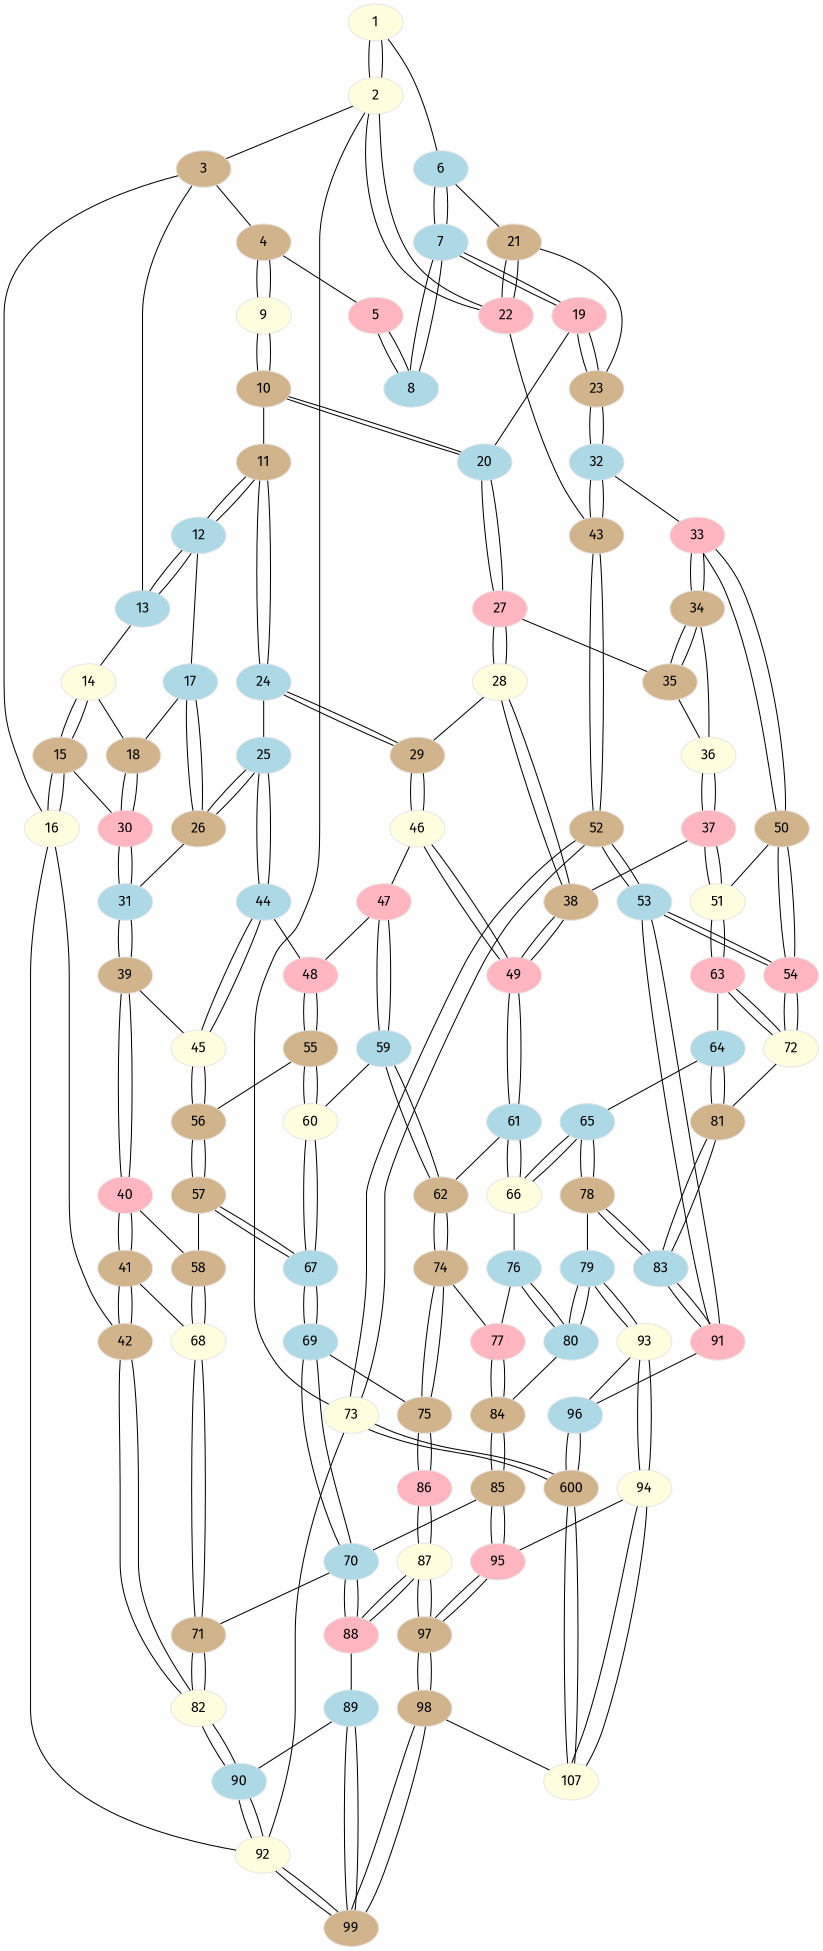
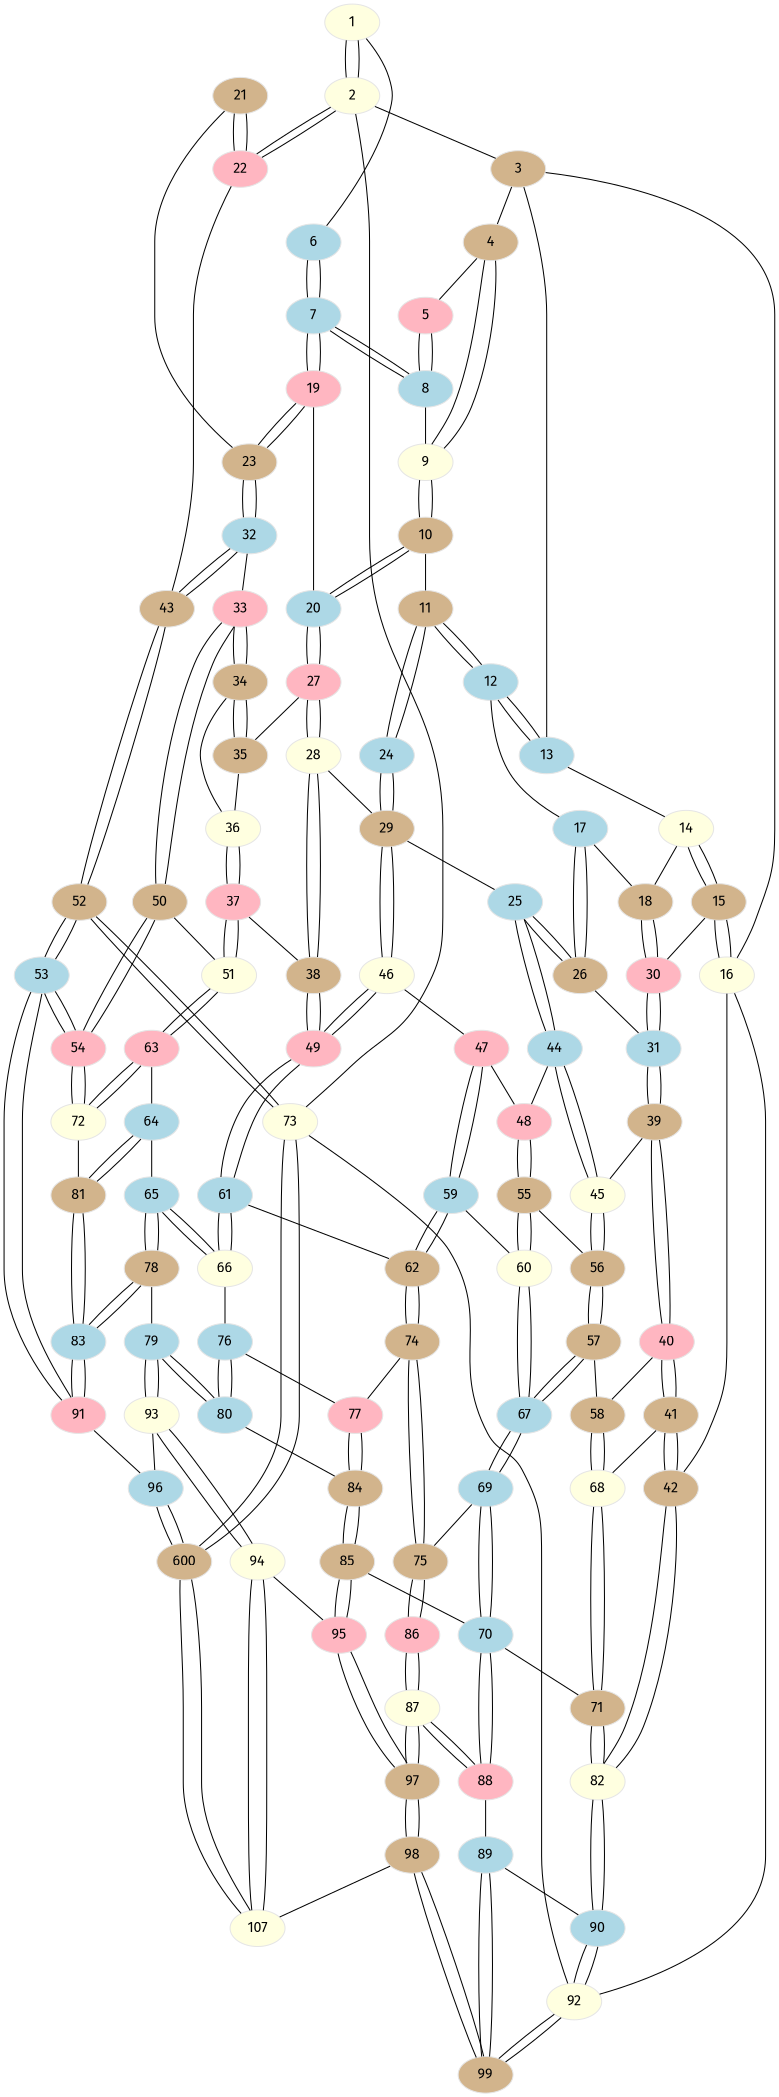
(477, 206) -> none
none -> (426, 426)
(264, 719) -> (451, 865)
